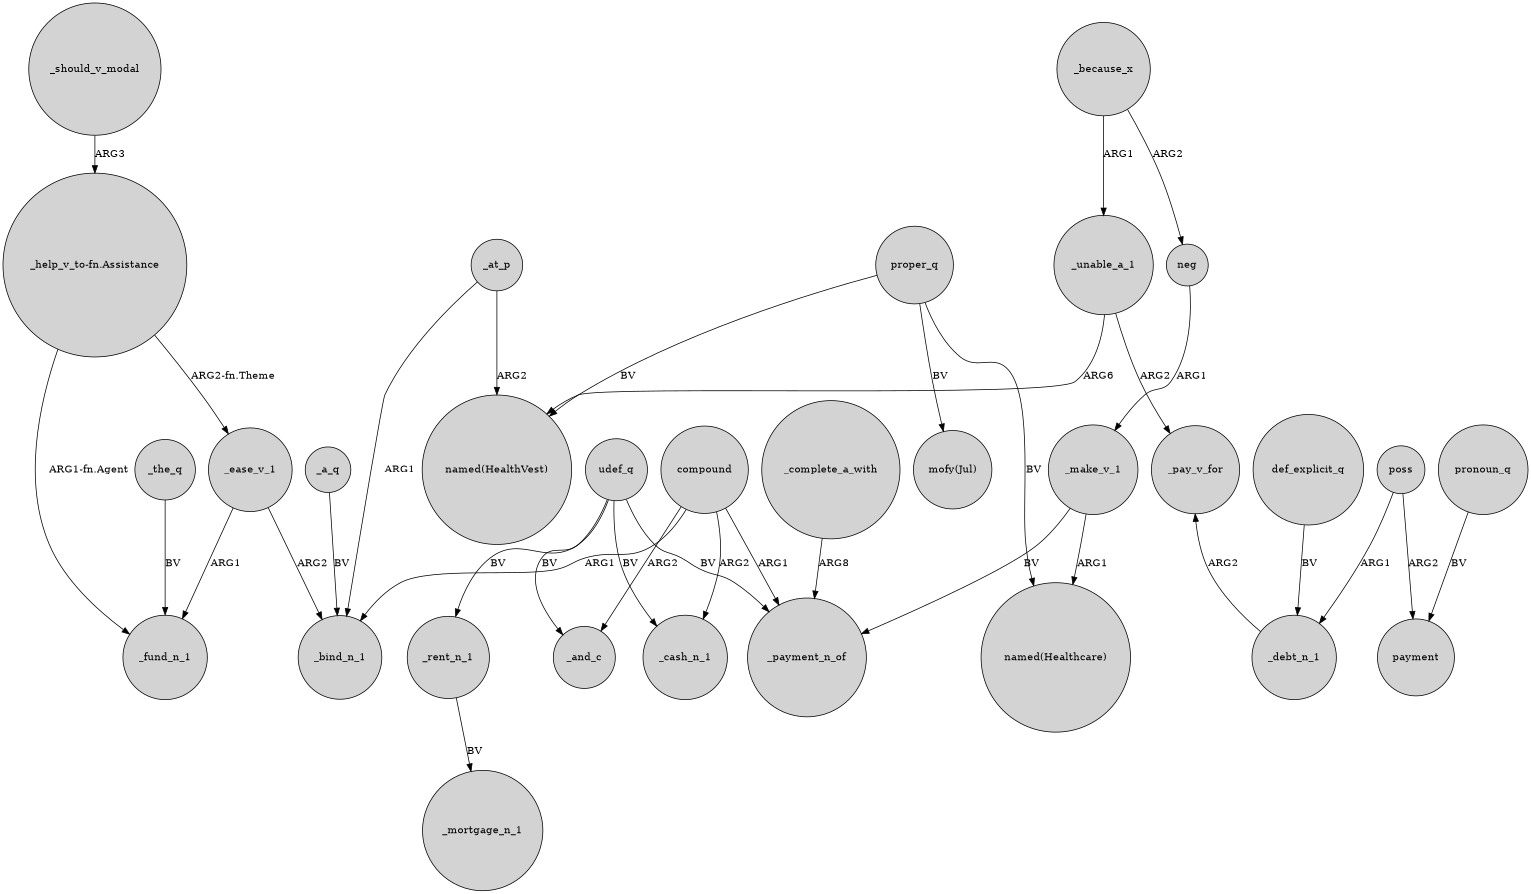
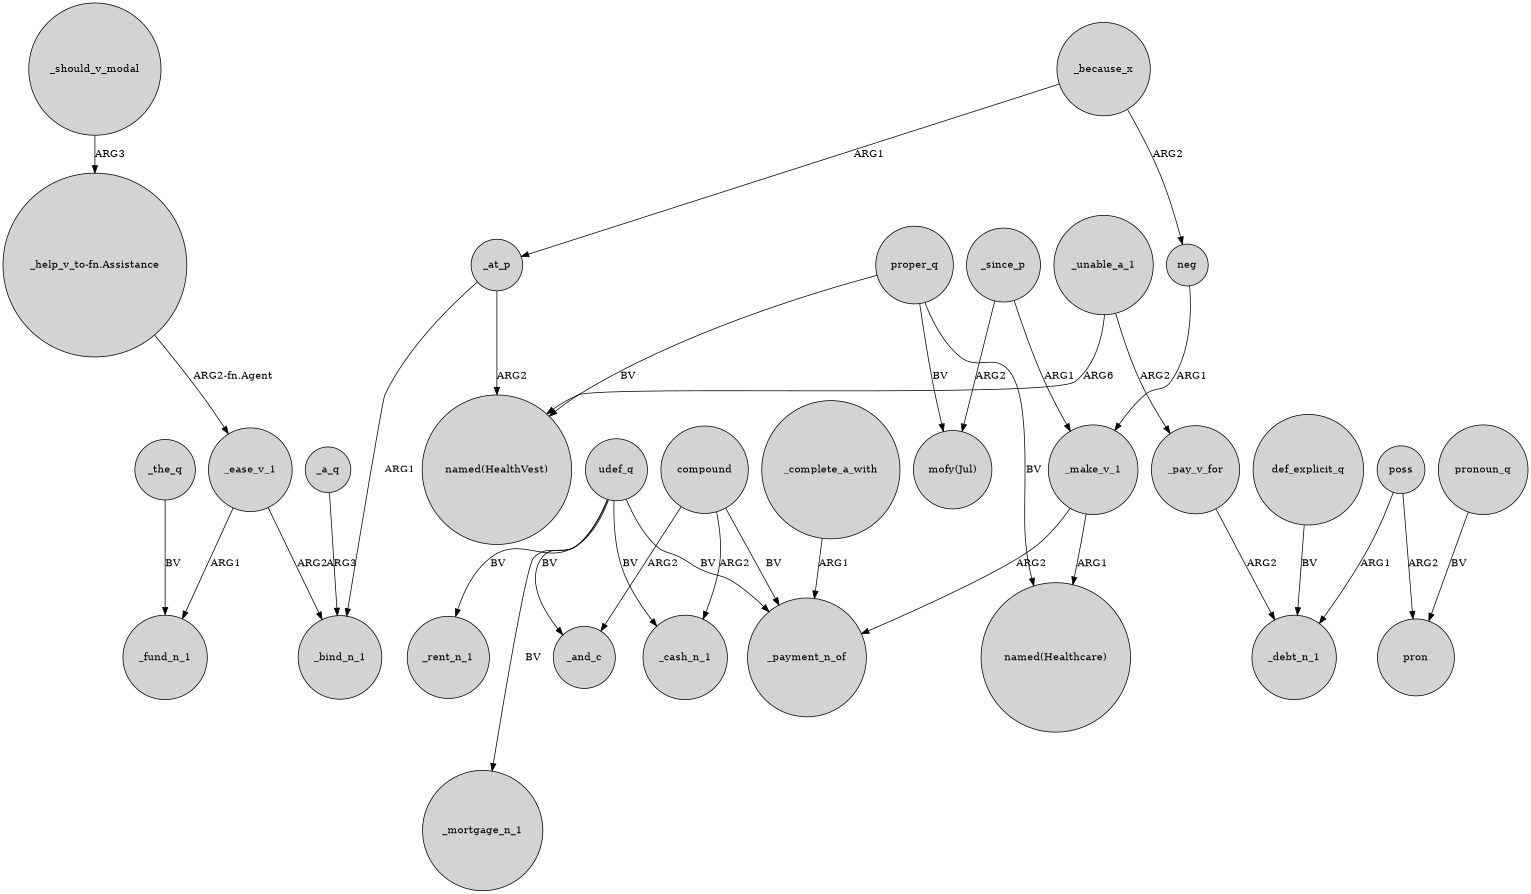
(1104, 162) -> (794, 169)
none -> (1004, 265)
(233, 376) -> (233, 376)
(38, 503) -> none
(342, 564) -> (342, 564)
(774, 564) -> (774, 564)
(834, 564) -> (834, 564)
(1032, 564) -> (1032, 564)
(529, 572) -> none
(1216, 583) -> (1244, 561)
(1416, 657) -> (1416, 657)
(463, 731) -> (520, 610)
